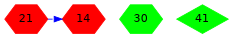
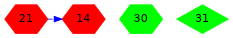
(202, 19) -> (202, 19)
